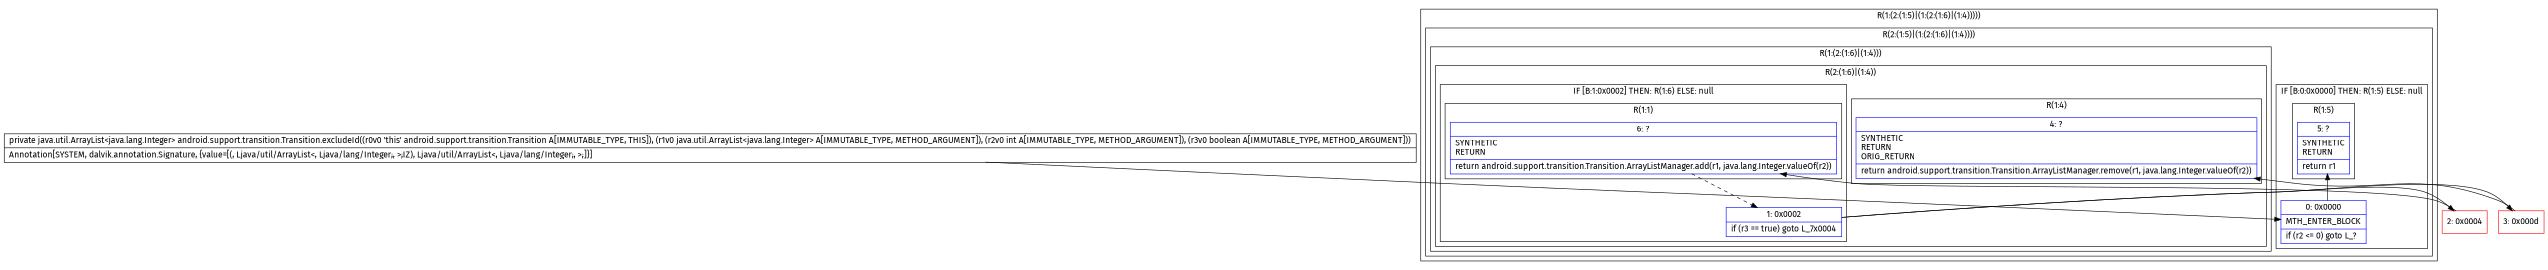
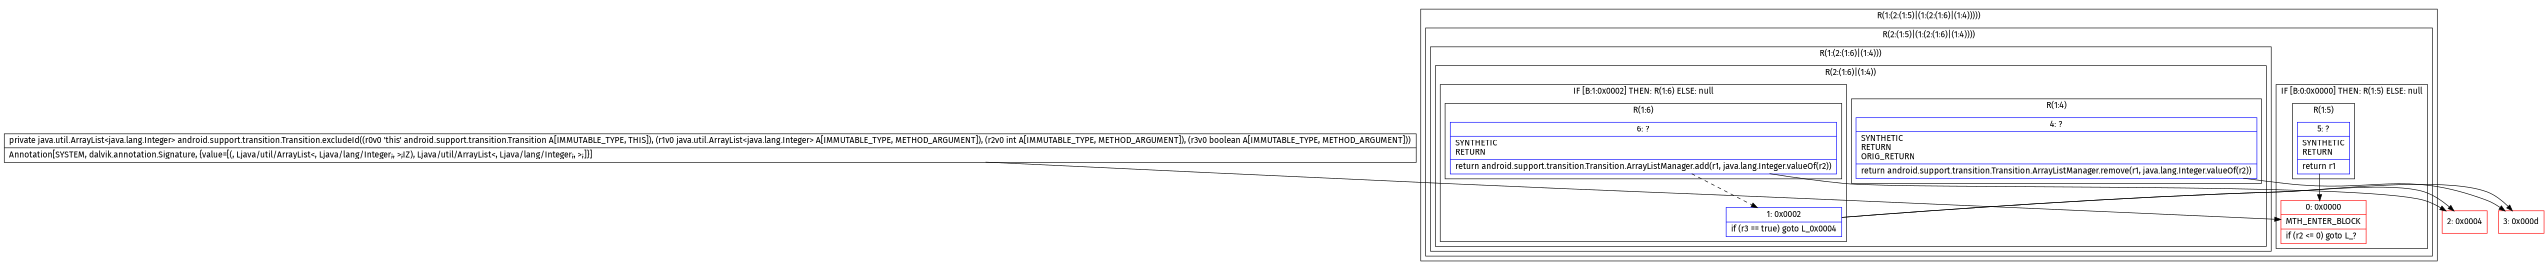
(1643, 110) -> (1643, 110)
(2390, 184) -> (2315, 186)
(2123, 187) -> (2106, 187)
(2328, 195) -> (2319, 184)
(2324, 222) -> (2324, 222)
(1784, 229) -> (1784, 229)
